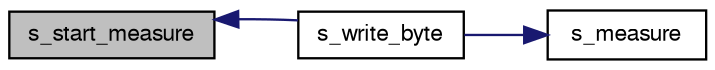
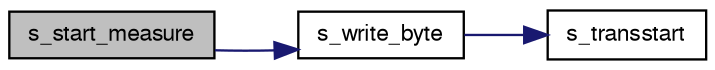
(268, 19) -> (245, 51)
(627, 35) -> (627, 35)
